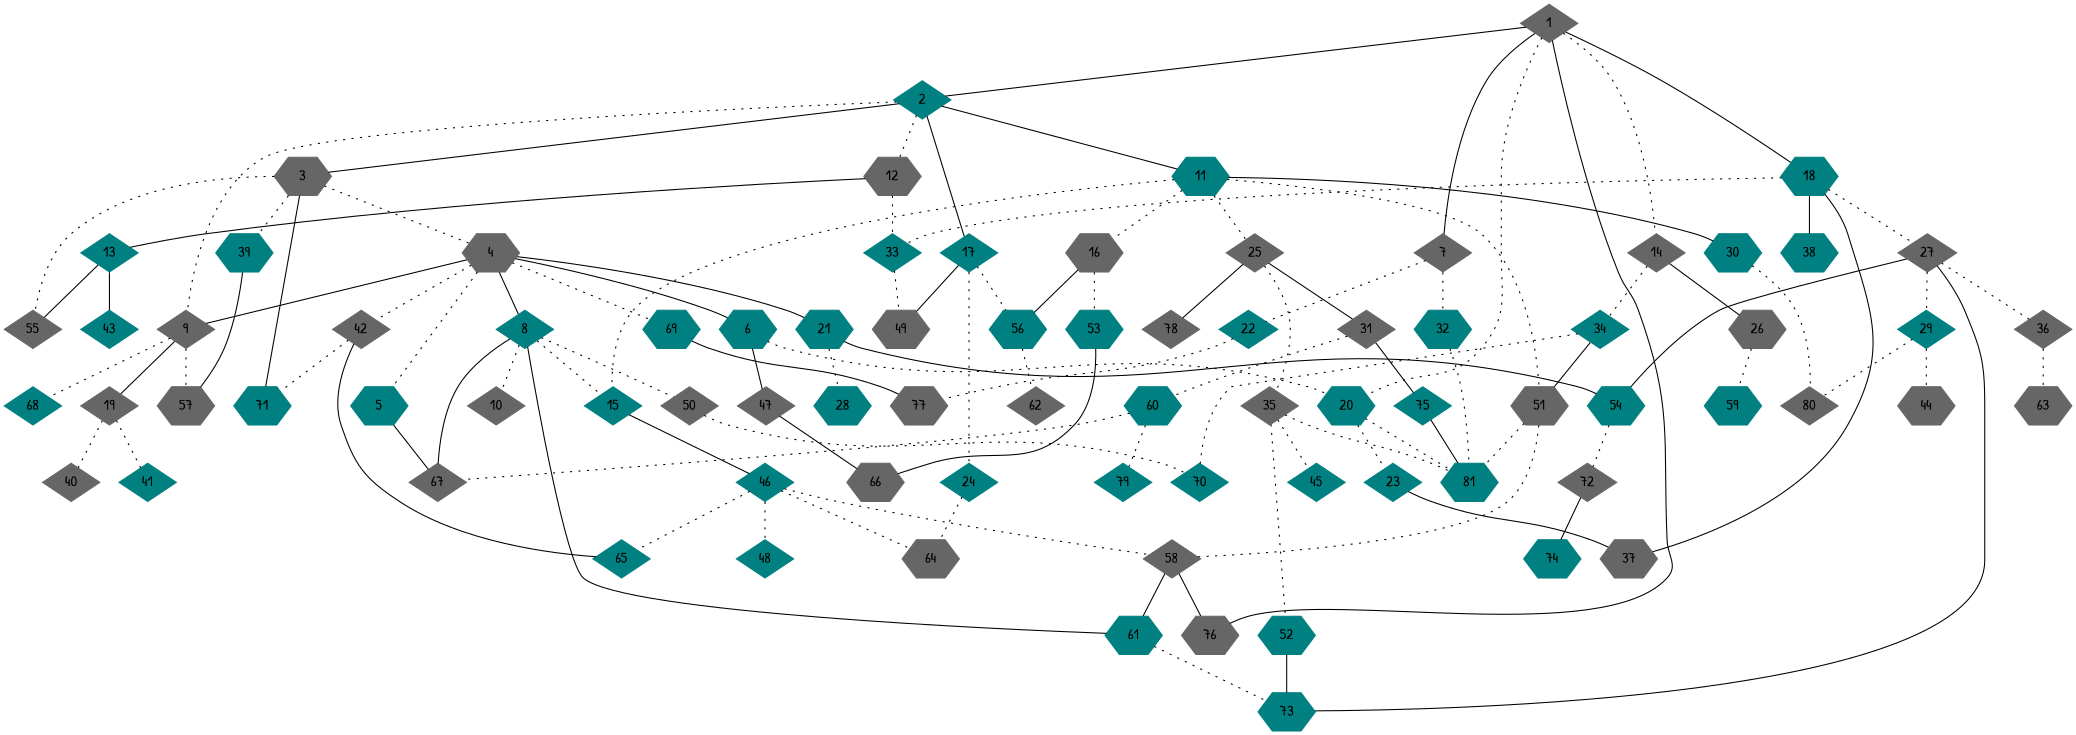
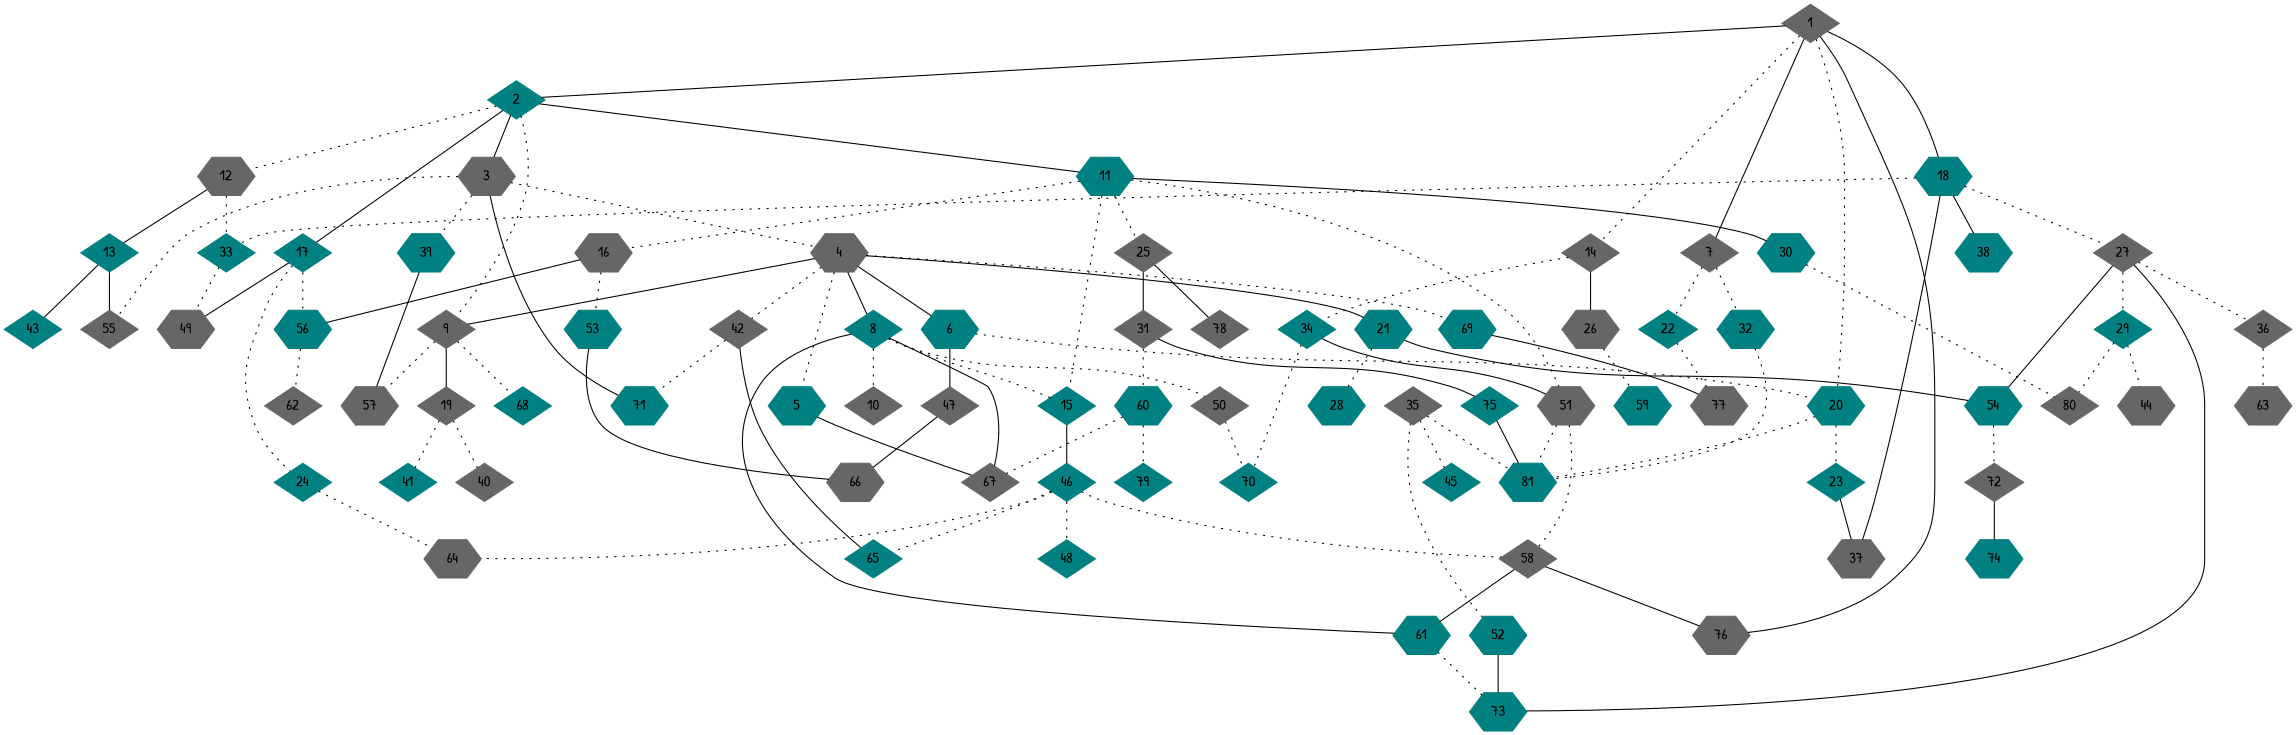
(1290, 326) -> none
